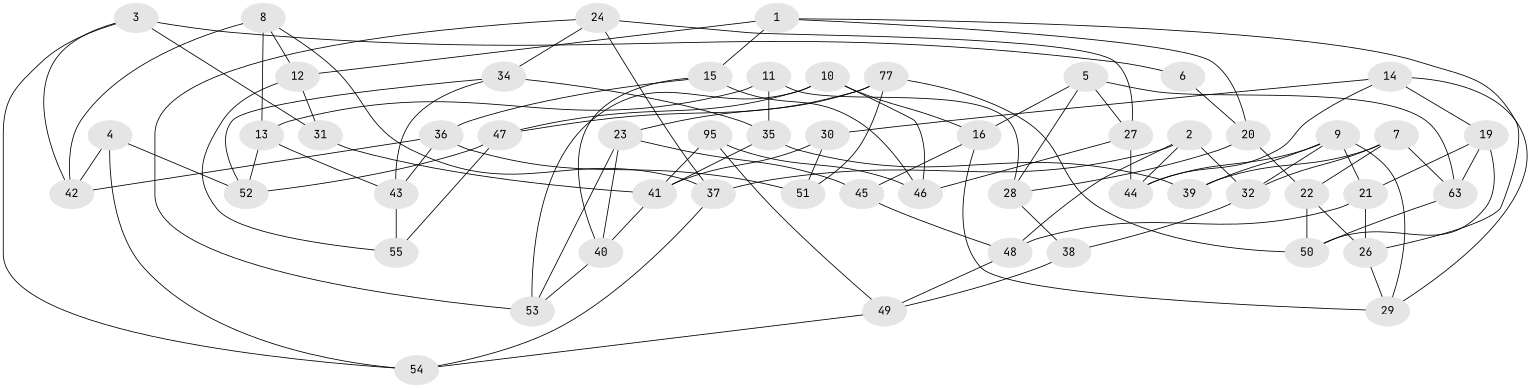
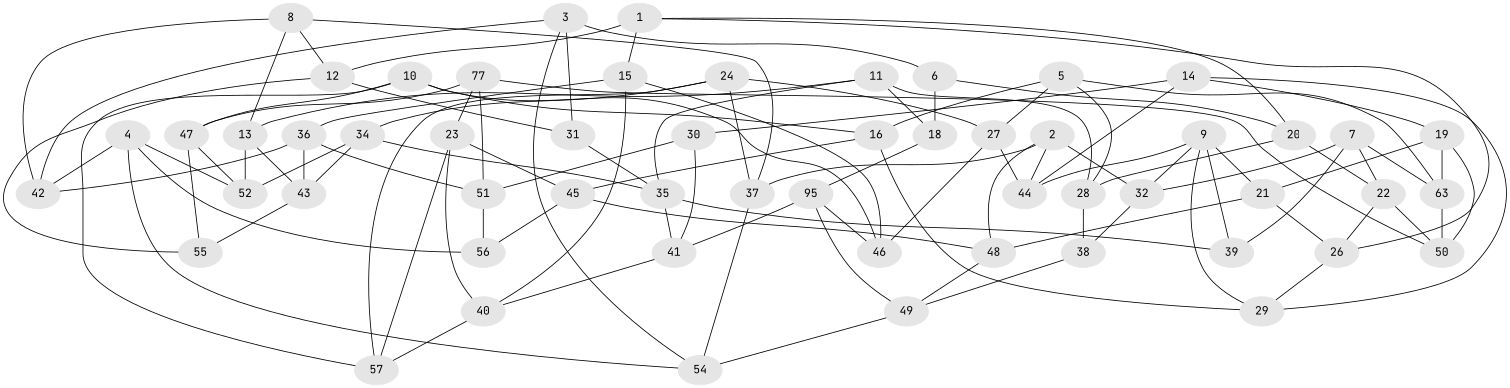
none -> (935, 135)
(499, 178) -> (624, 168)
none -> (483, 253)
(532, 311) -> (376, 370)
